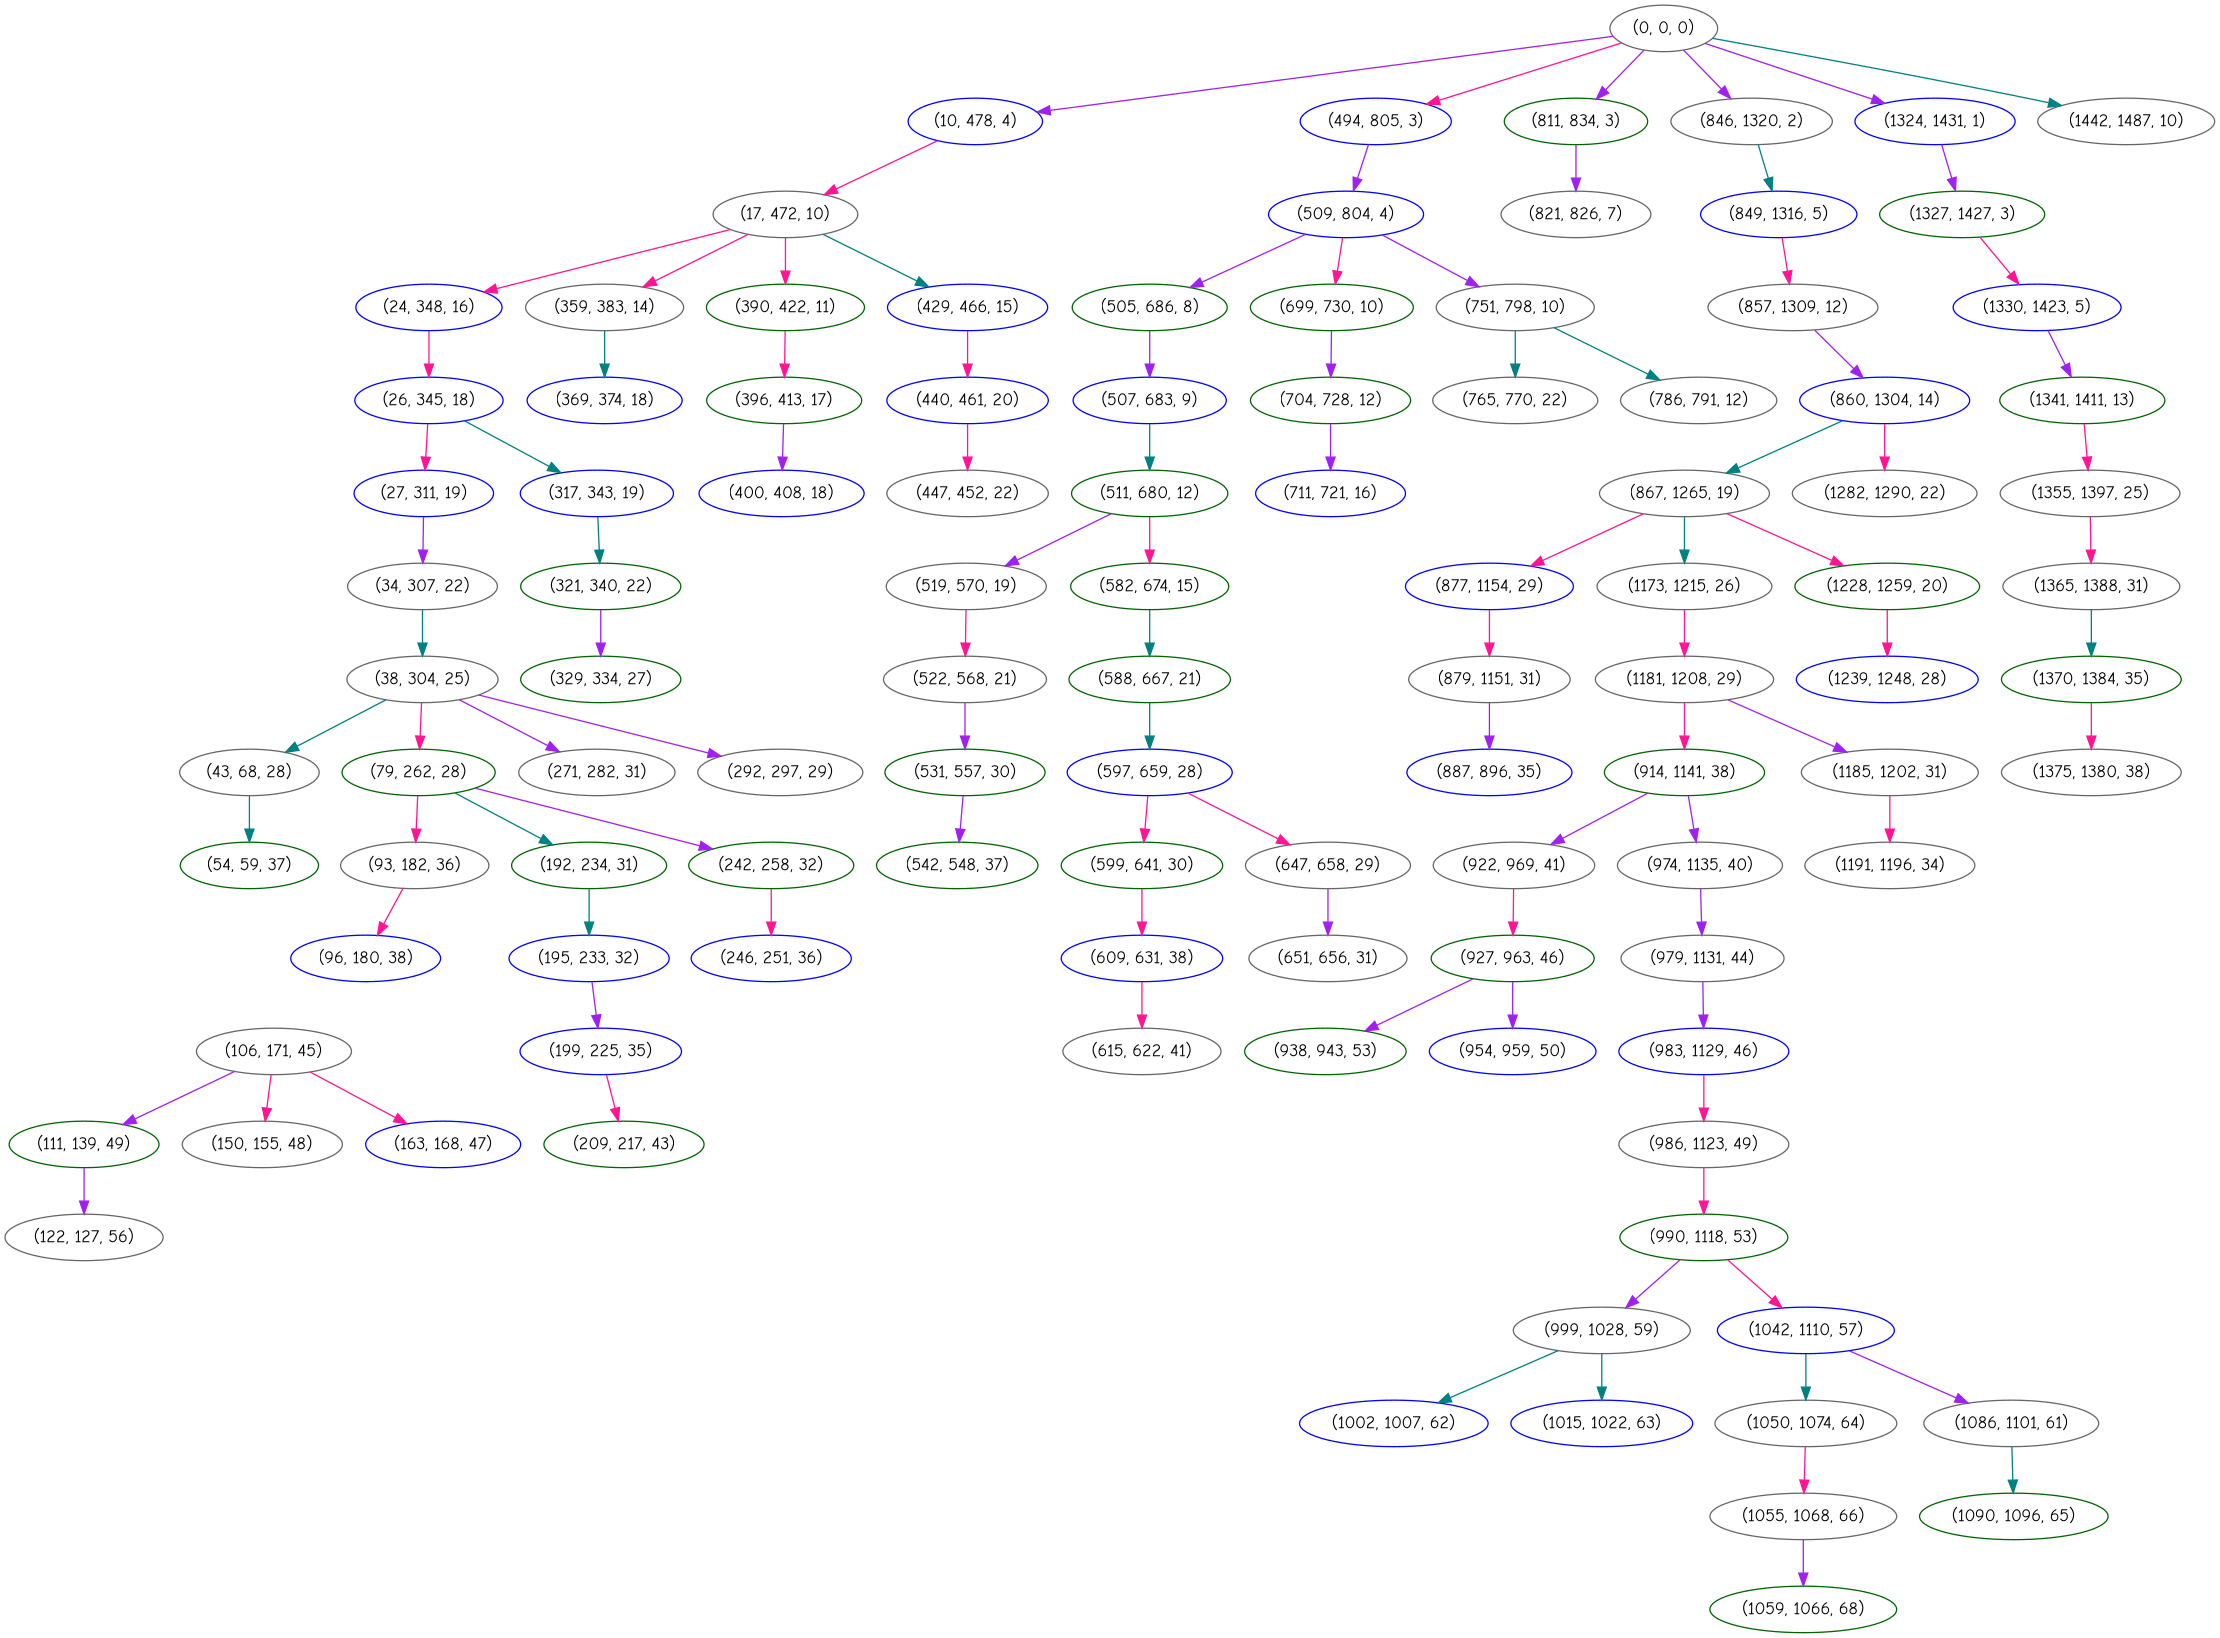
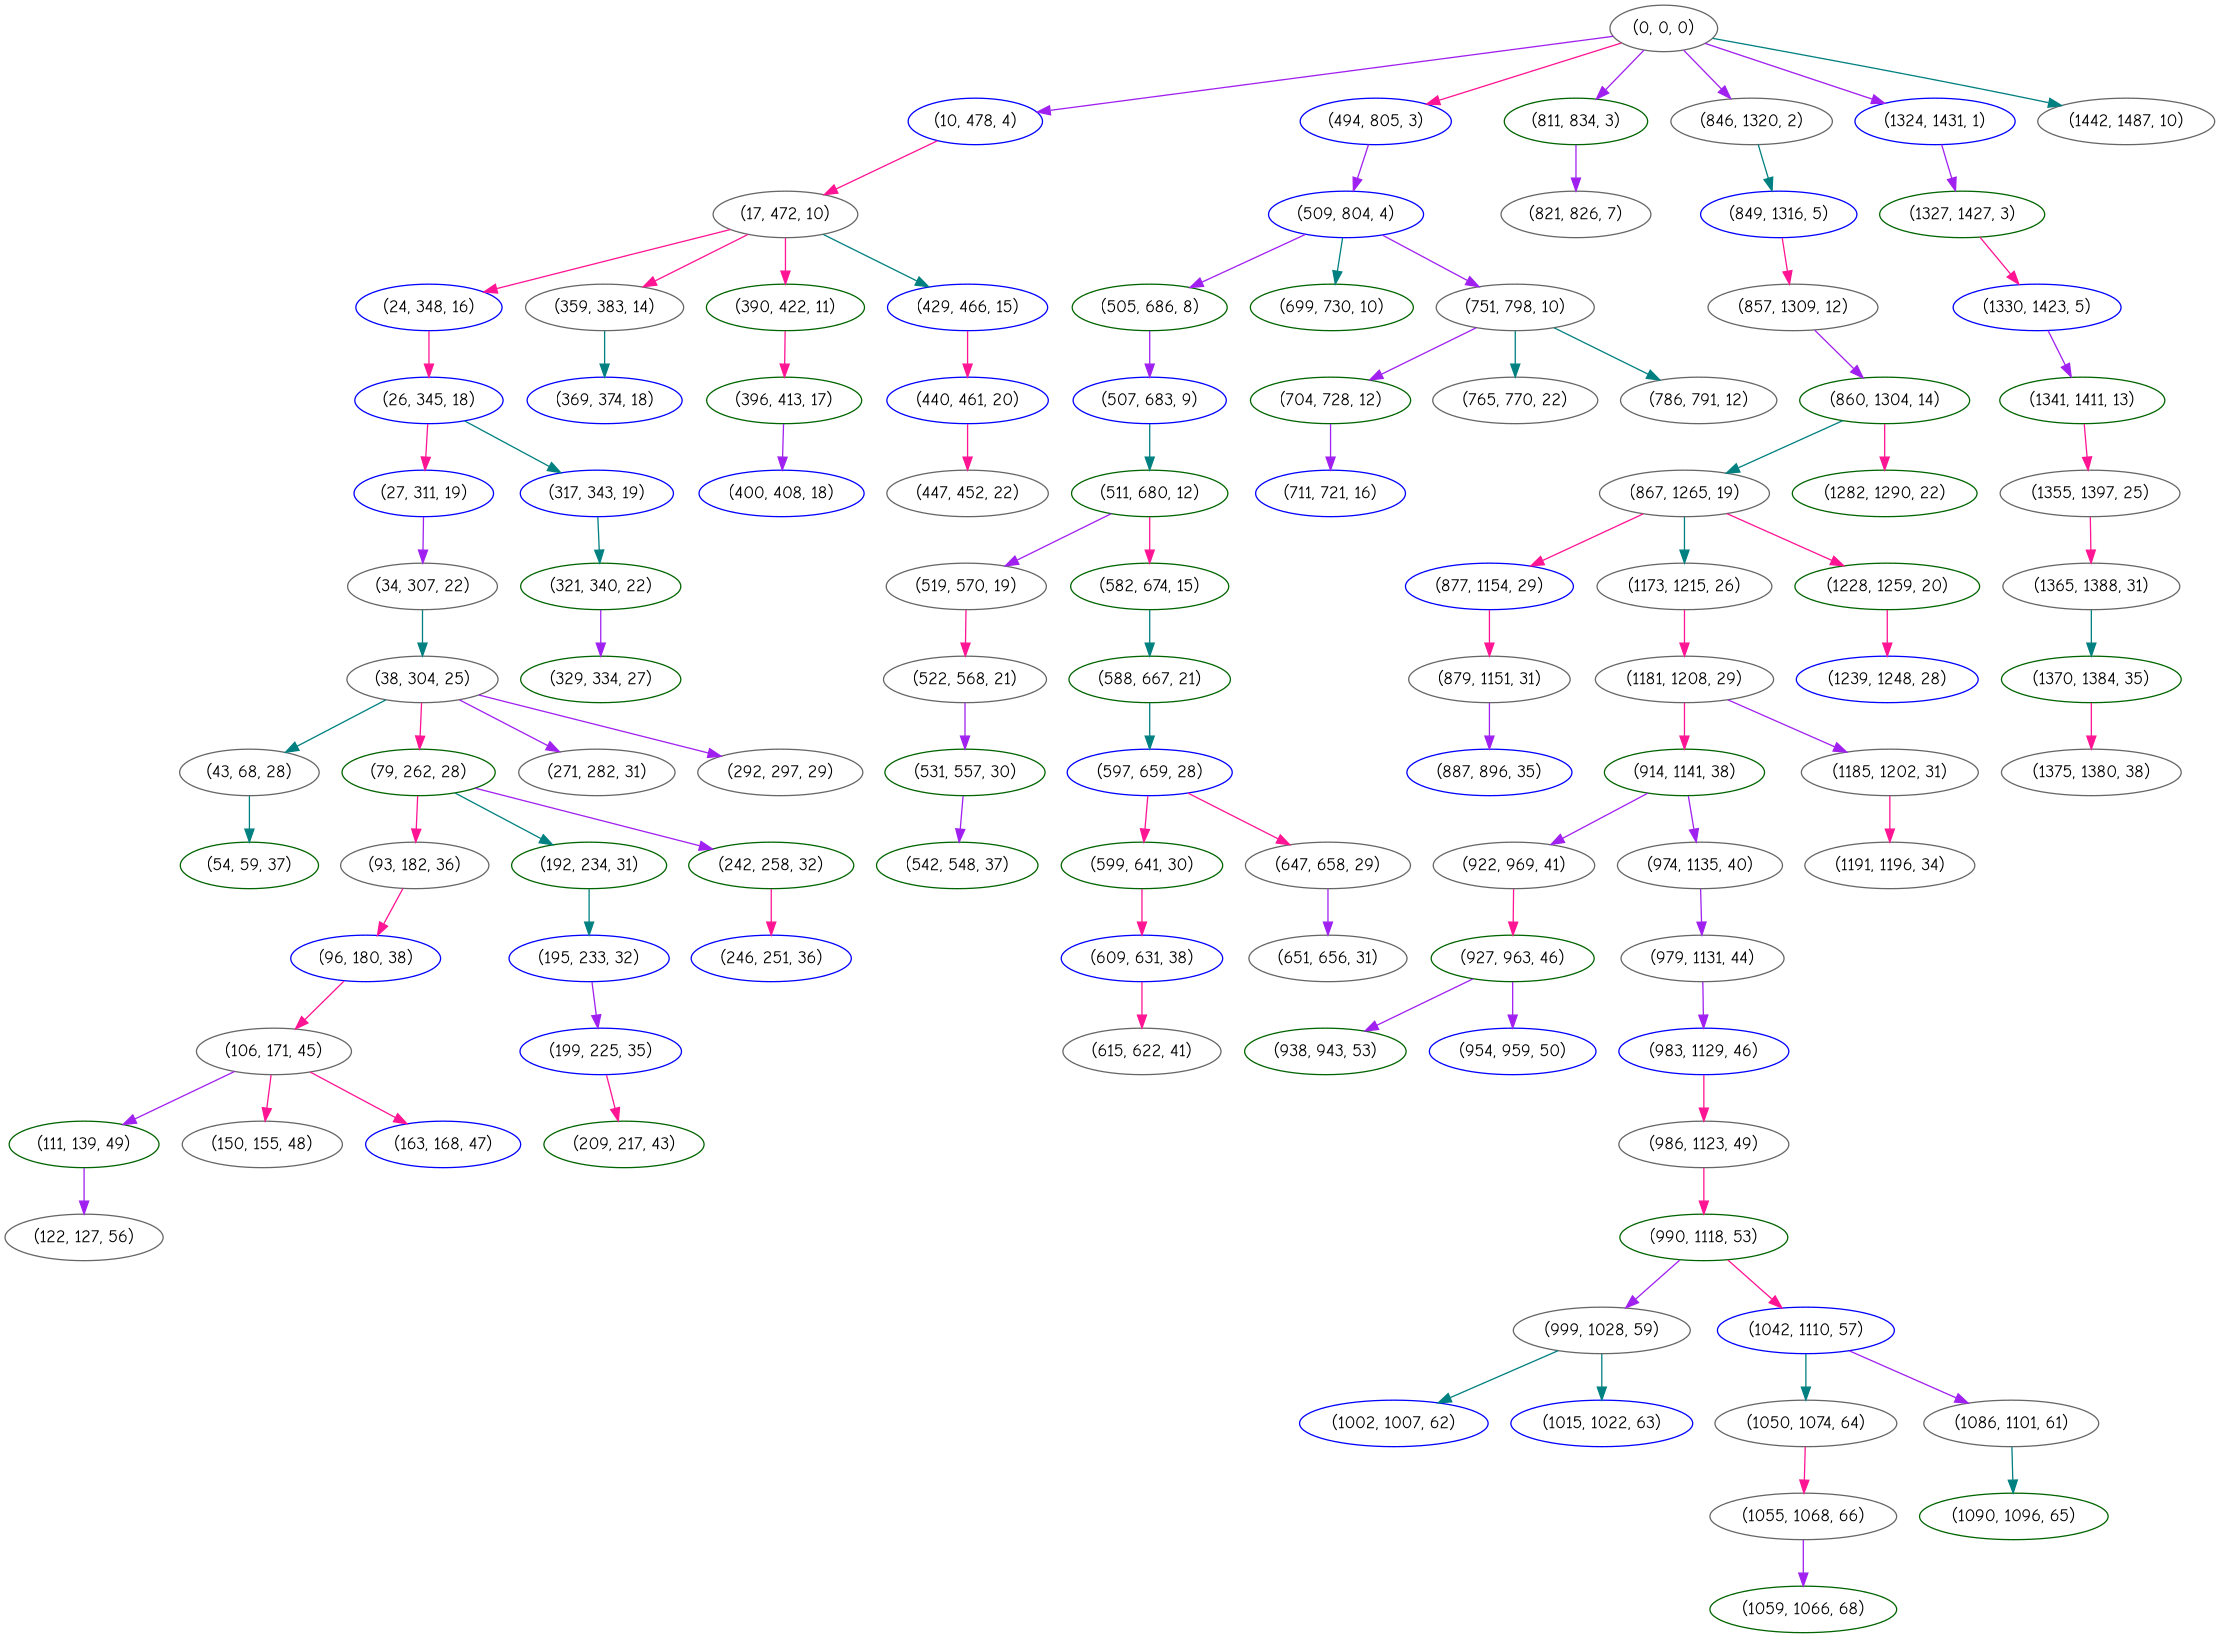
(1340, 255) -> (1340, 255)
(1331, 348) -> (1429, 351)
(1885, 400) -> (1885, 400)
(1885, 493) -> (1885, 493)
none -> (324, 1000)
